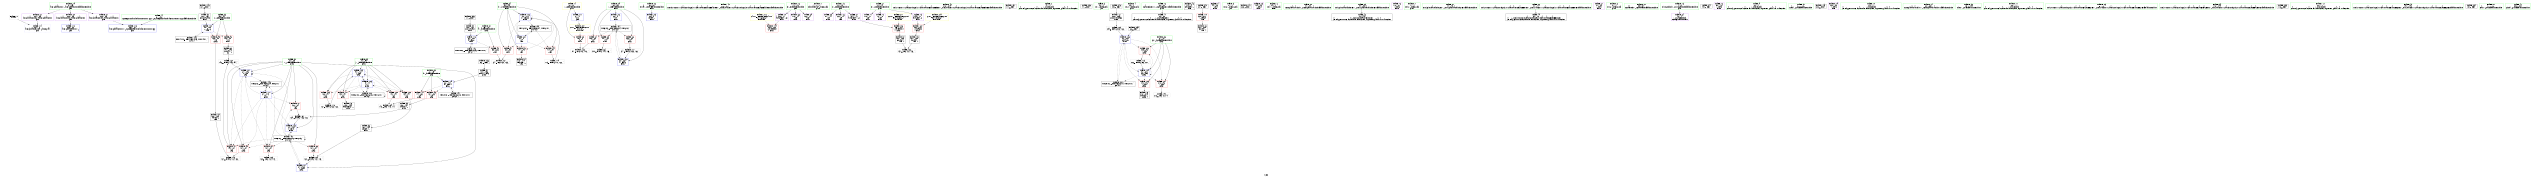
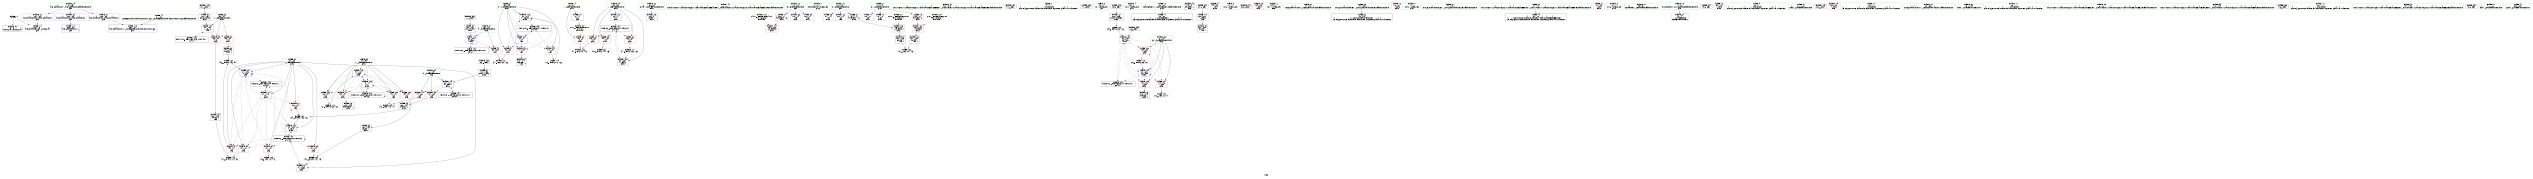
none -> (12, 28)
(228, 53) -> (228, 53)
